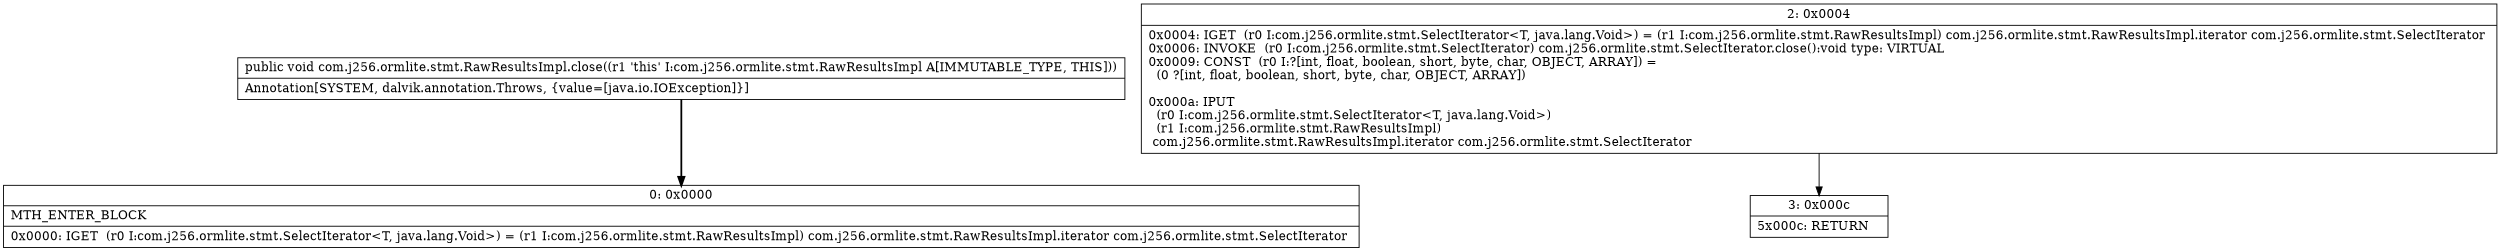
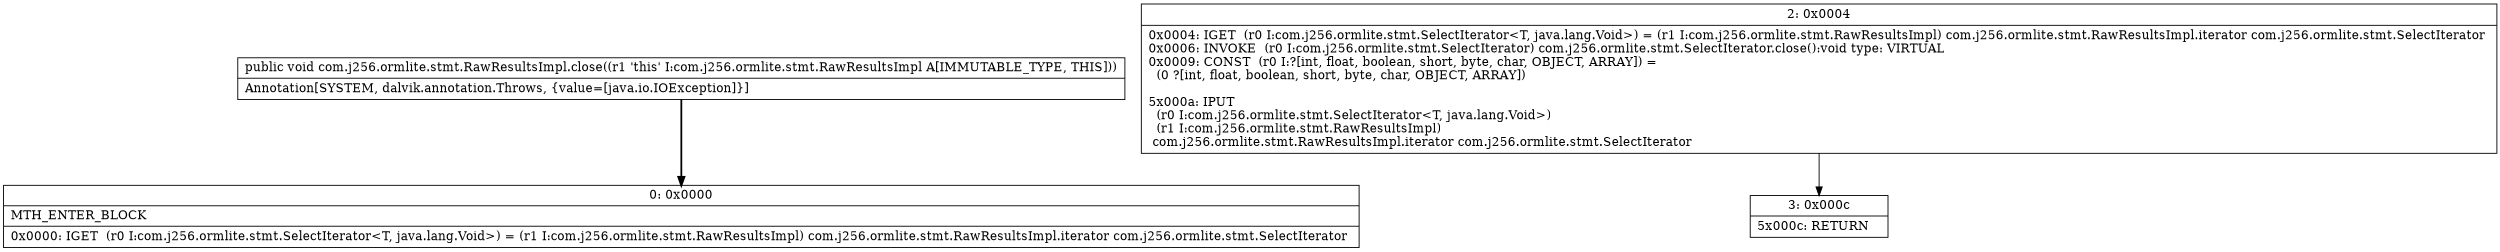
(1196, 102) -> (1196, 102)
